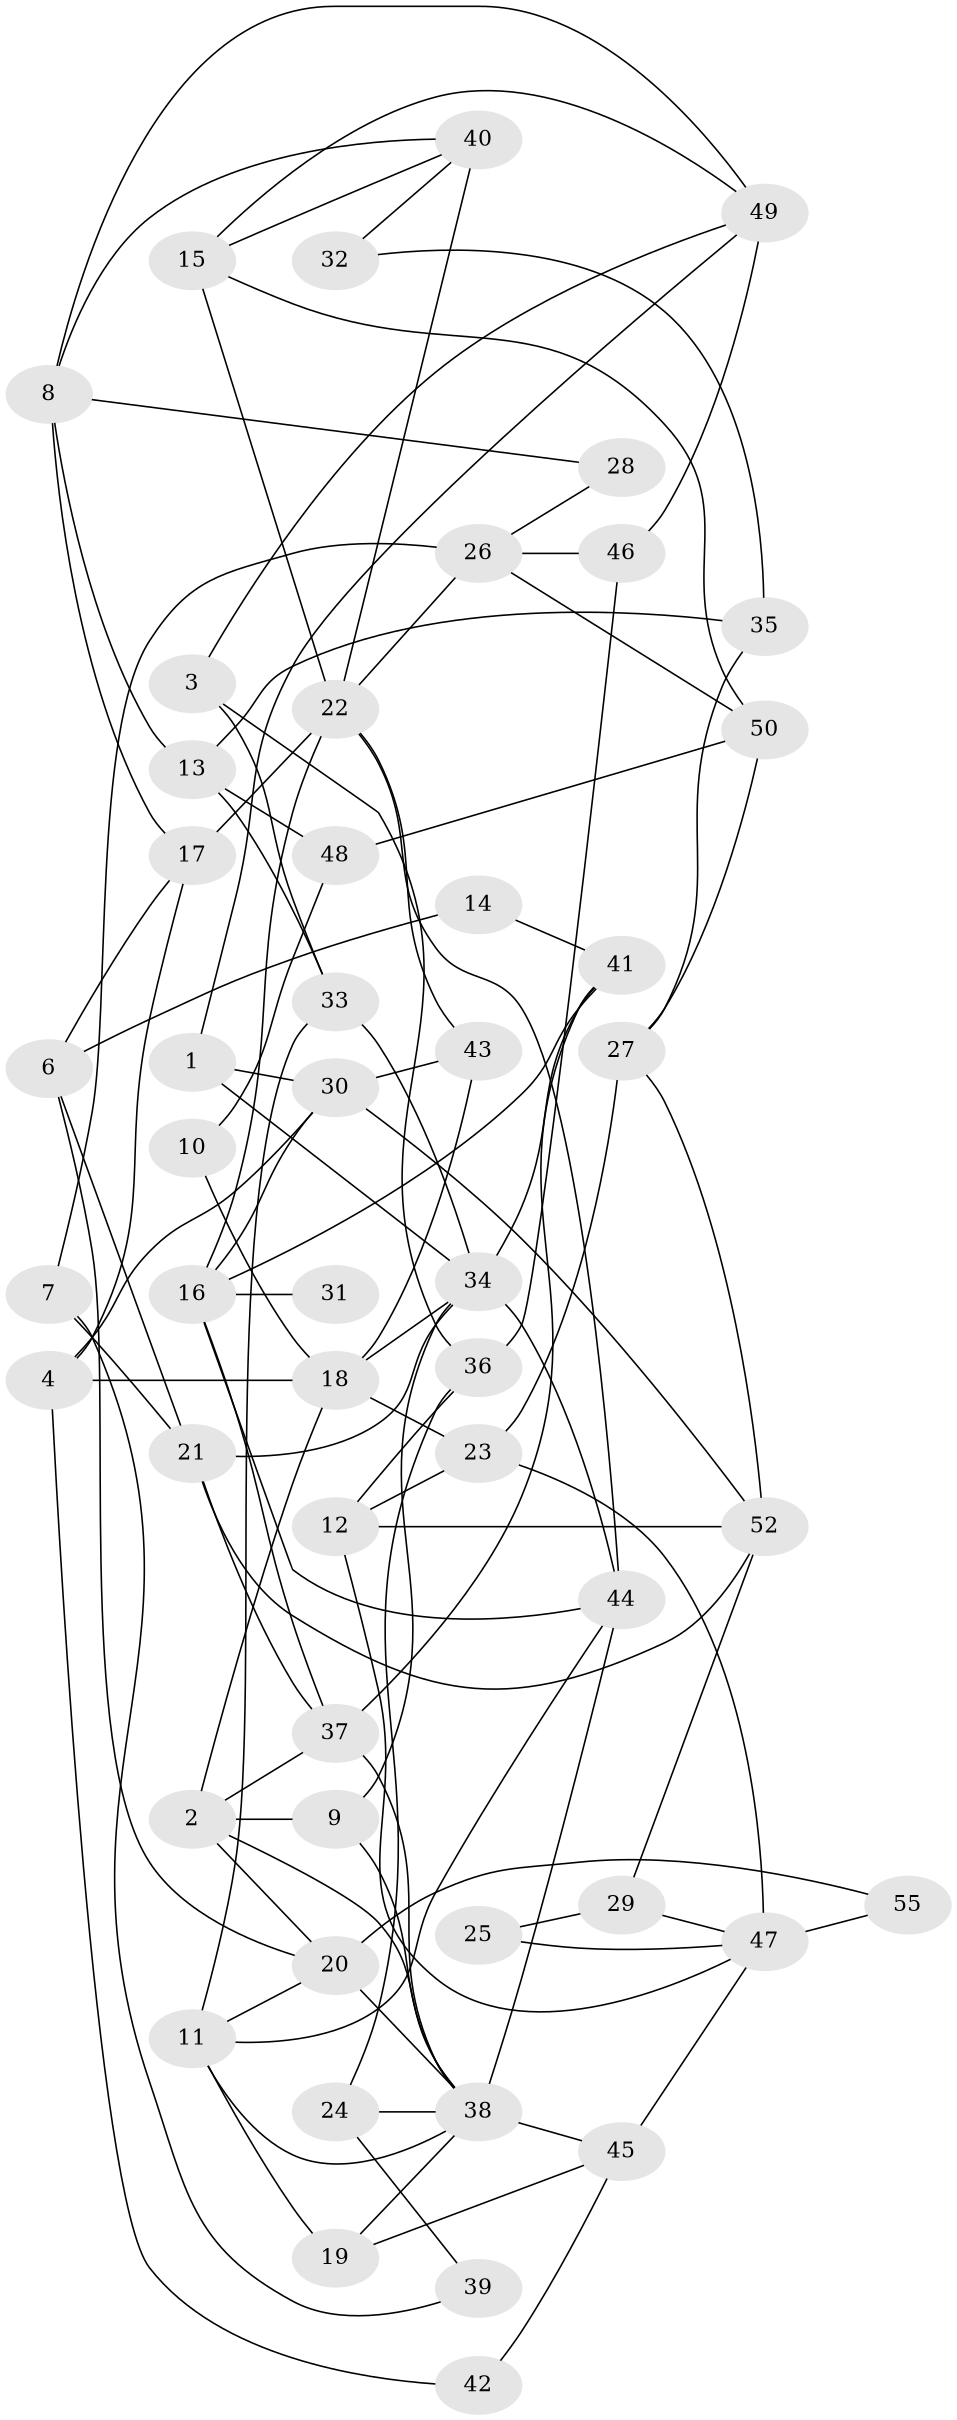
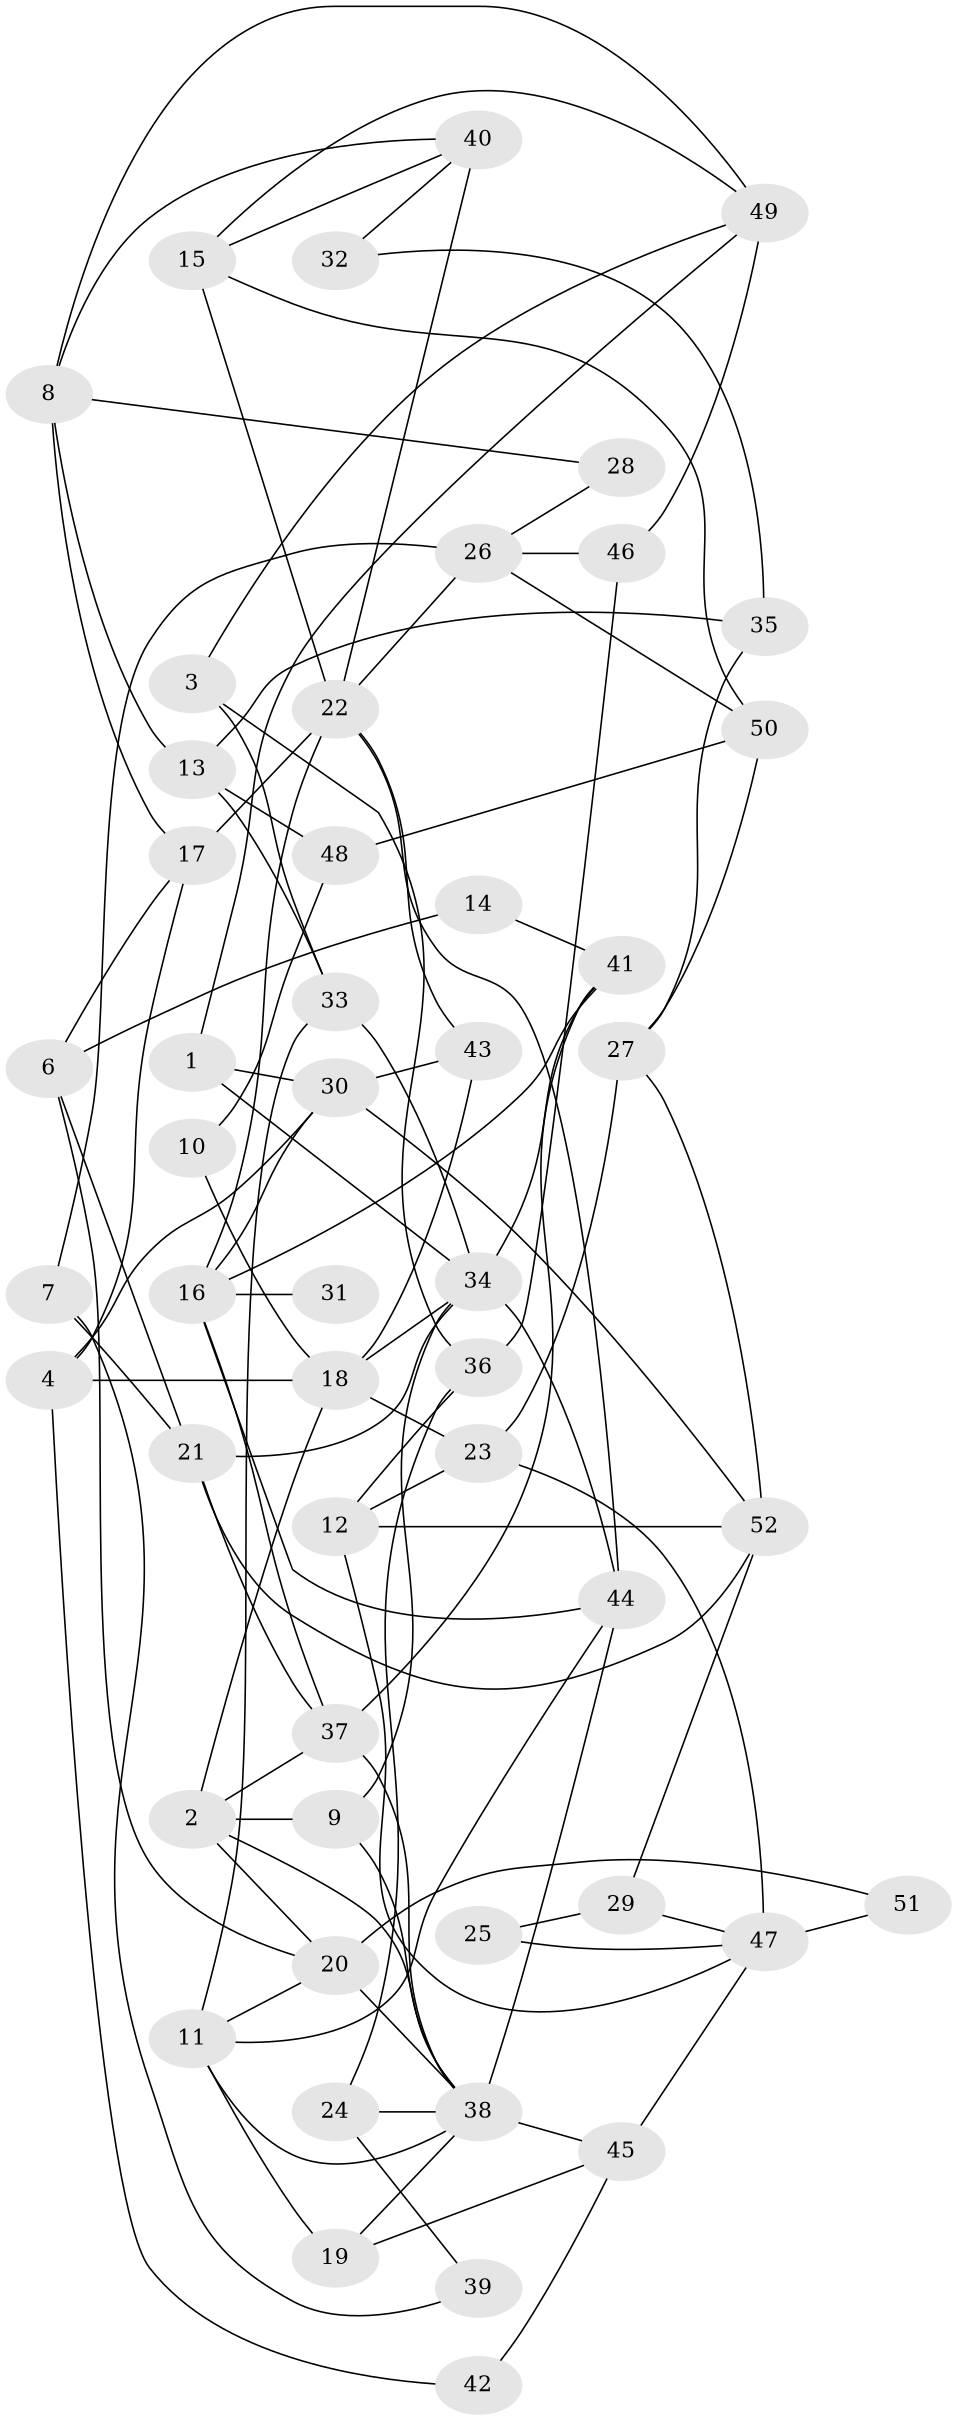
(908, 1905) -> (908, 1905)
